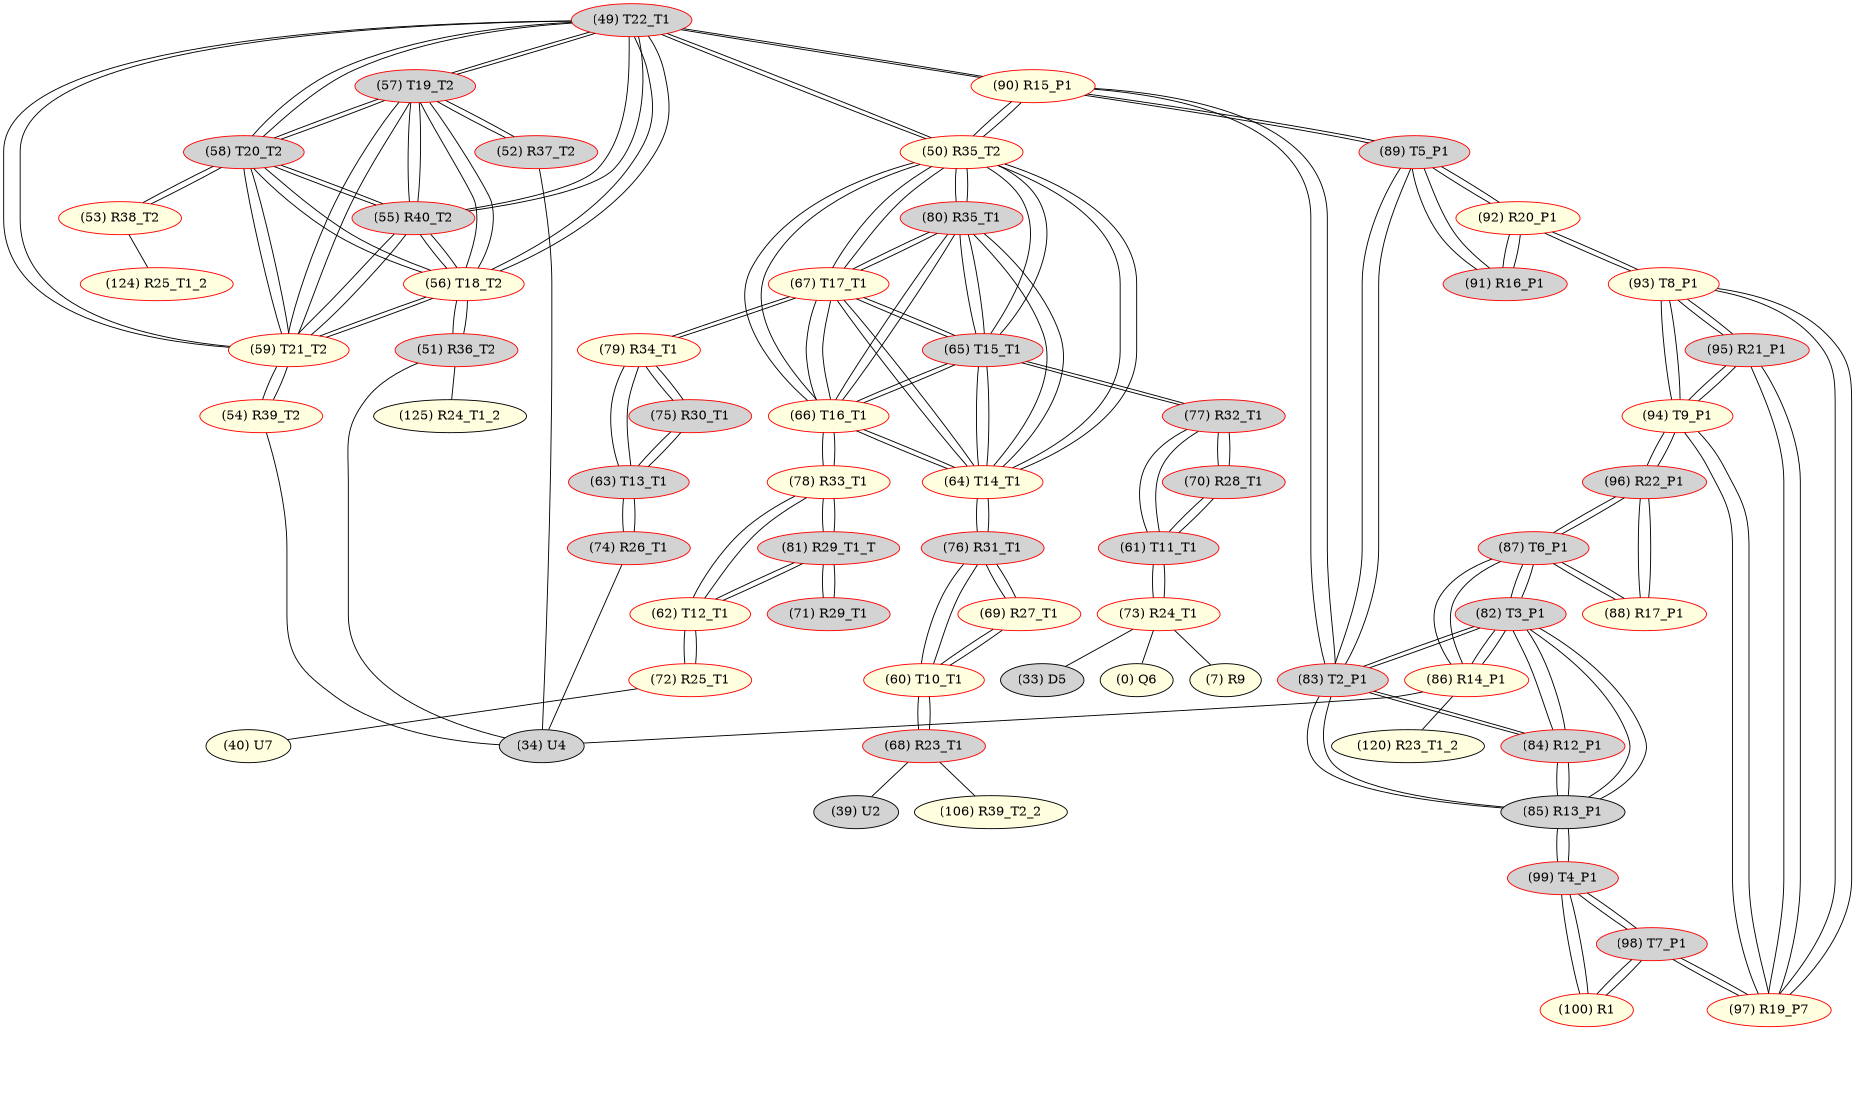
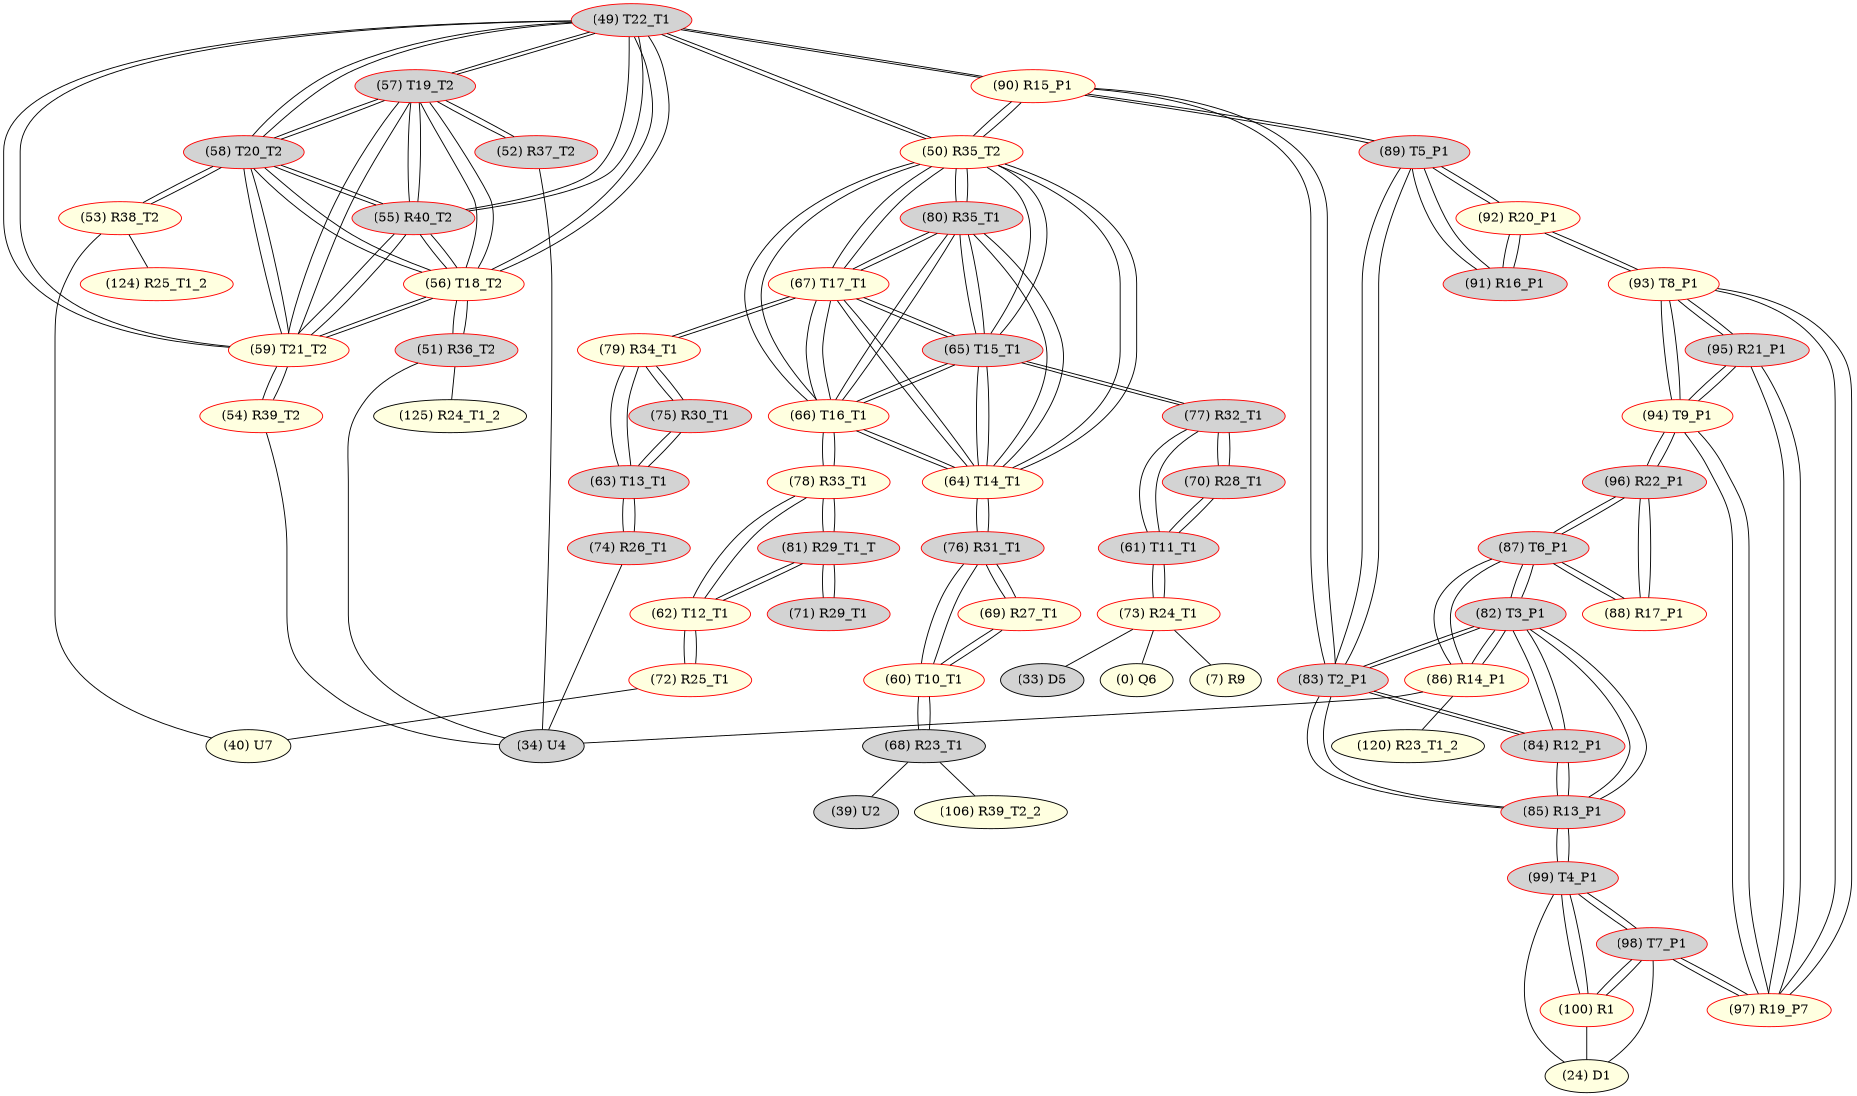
none -> (55, 524)
(924, 746) -> (924, 746)
(1563, 812) -> (1563, 812)
none -> (1587, 1076)
